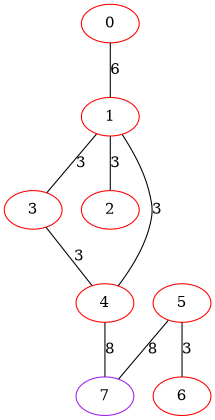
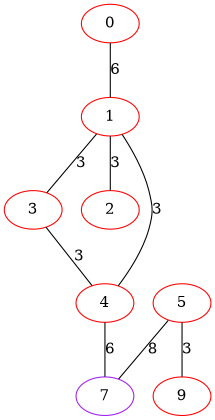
(110, 350) -> (110, 350)
(182, 396) -> (182, 396)
